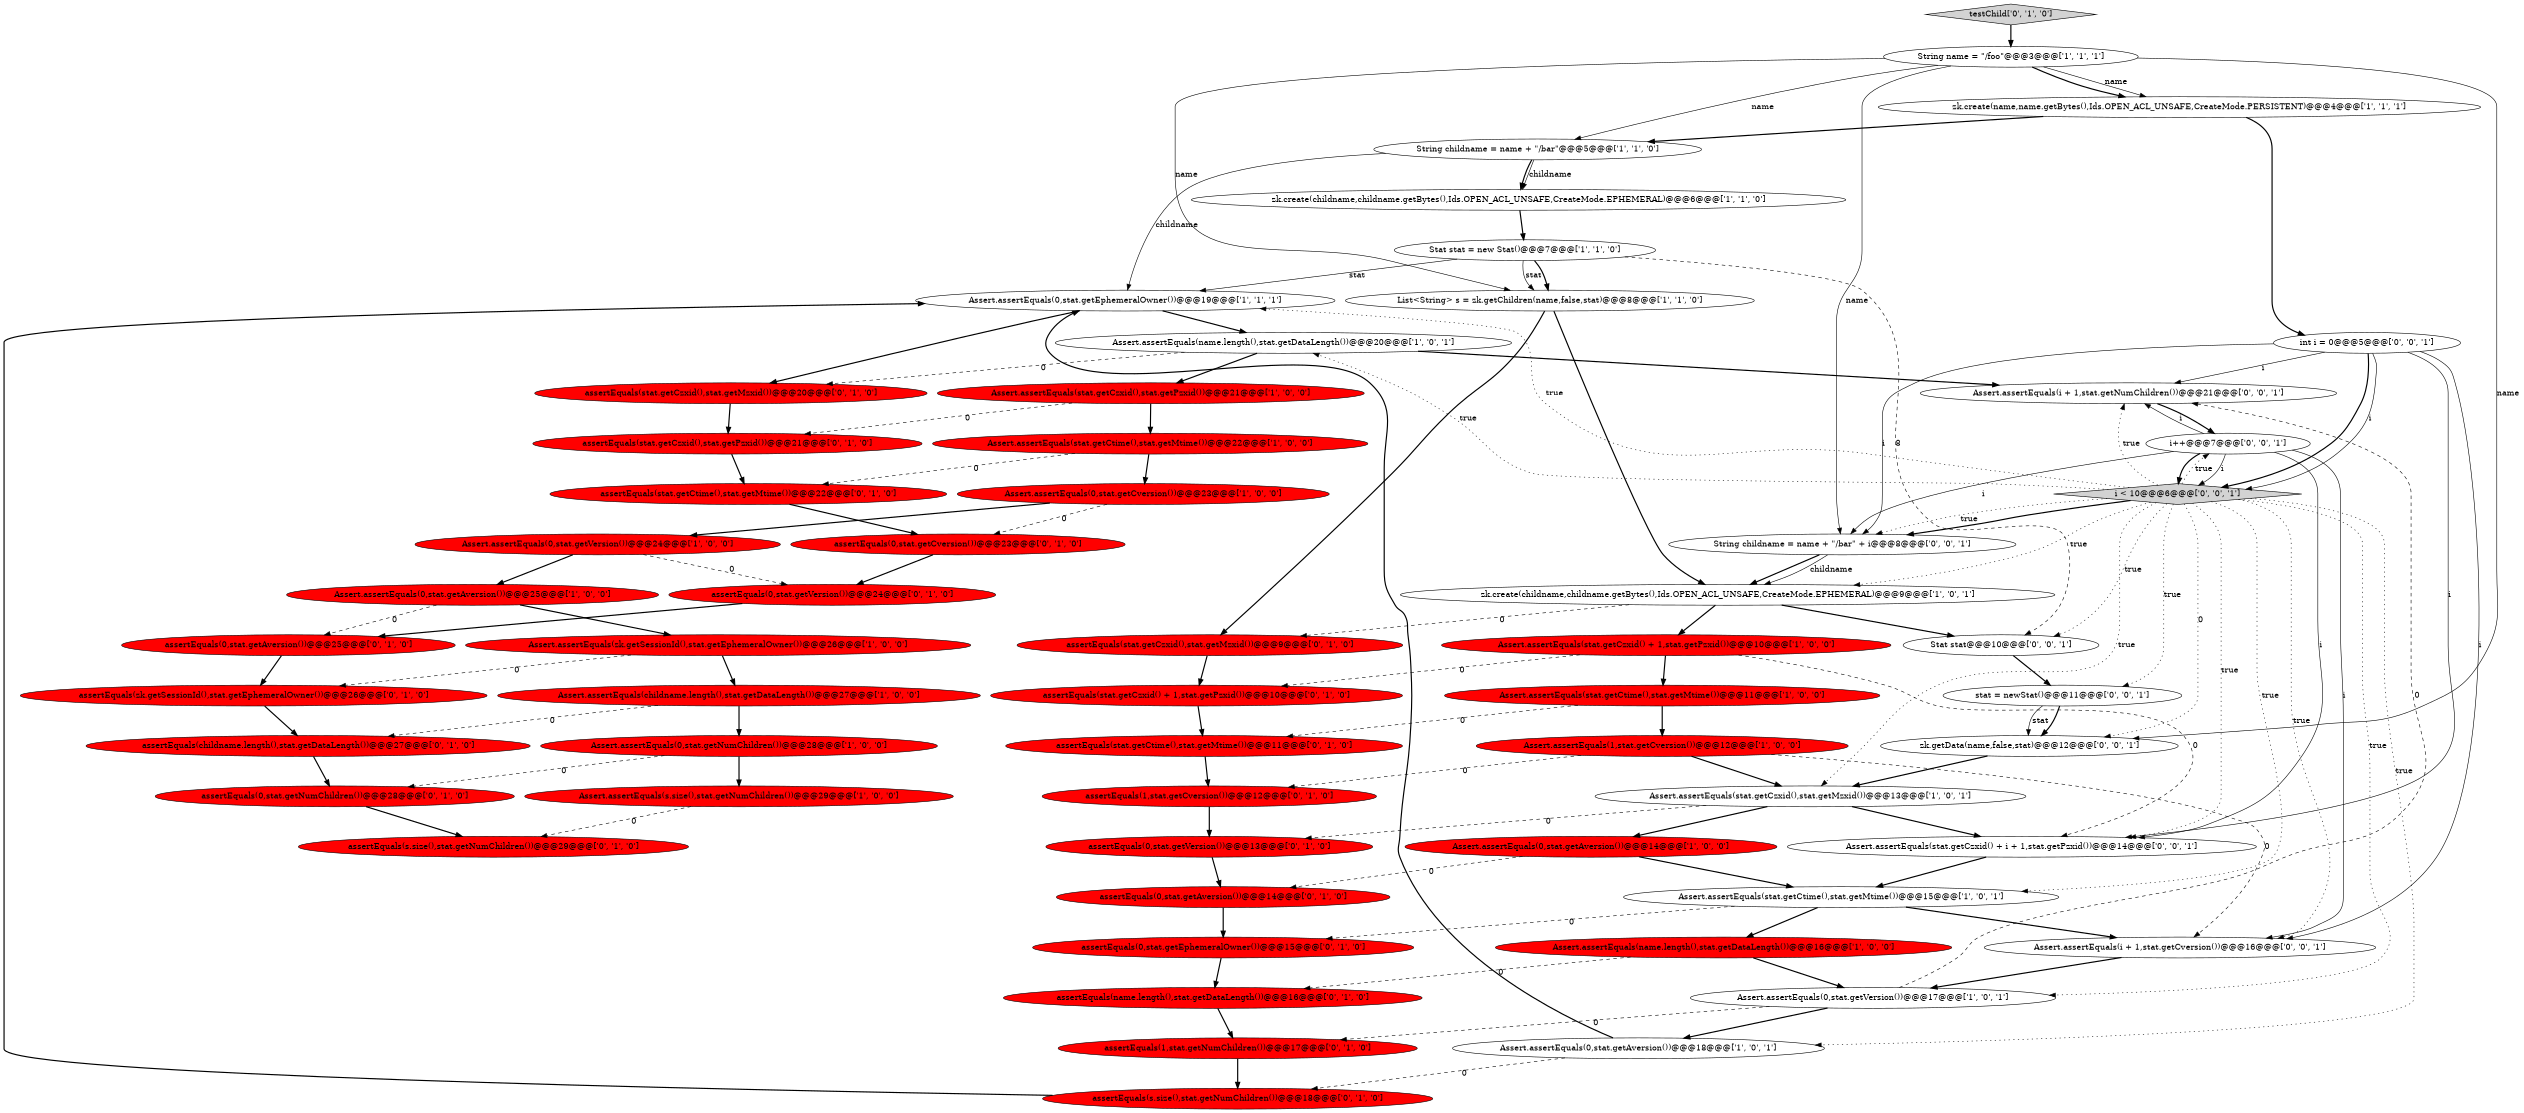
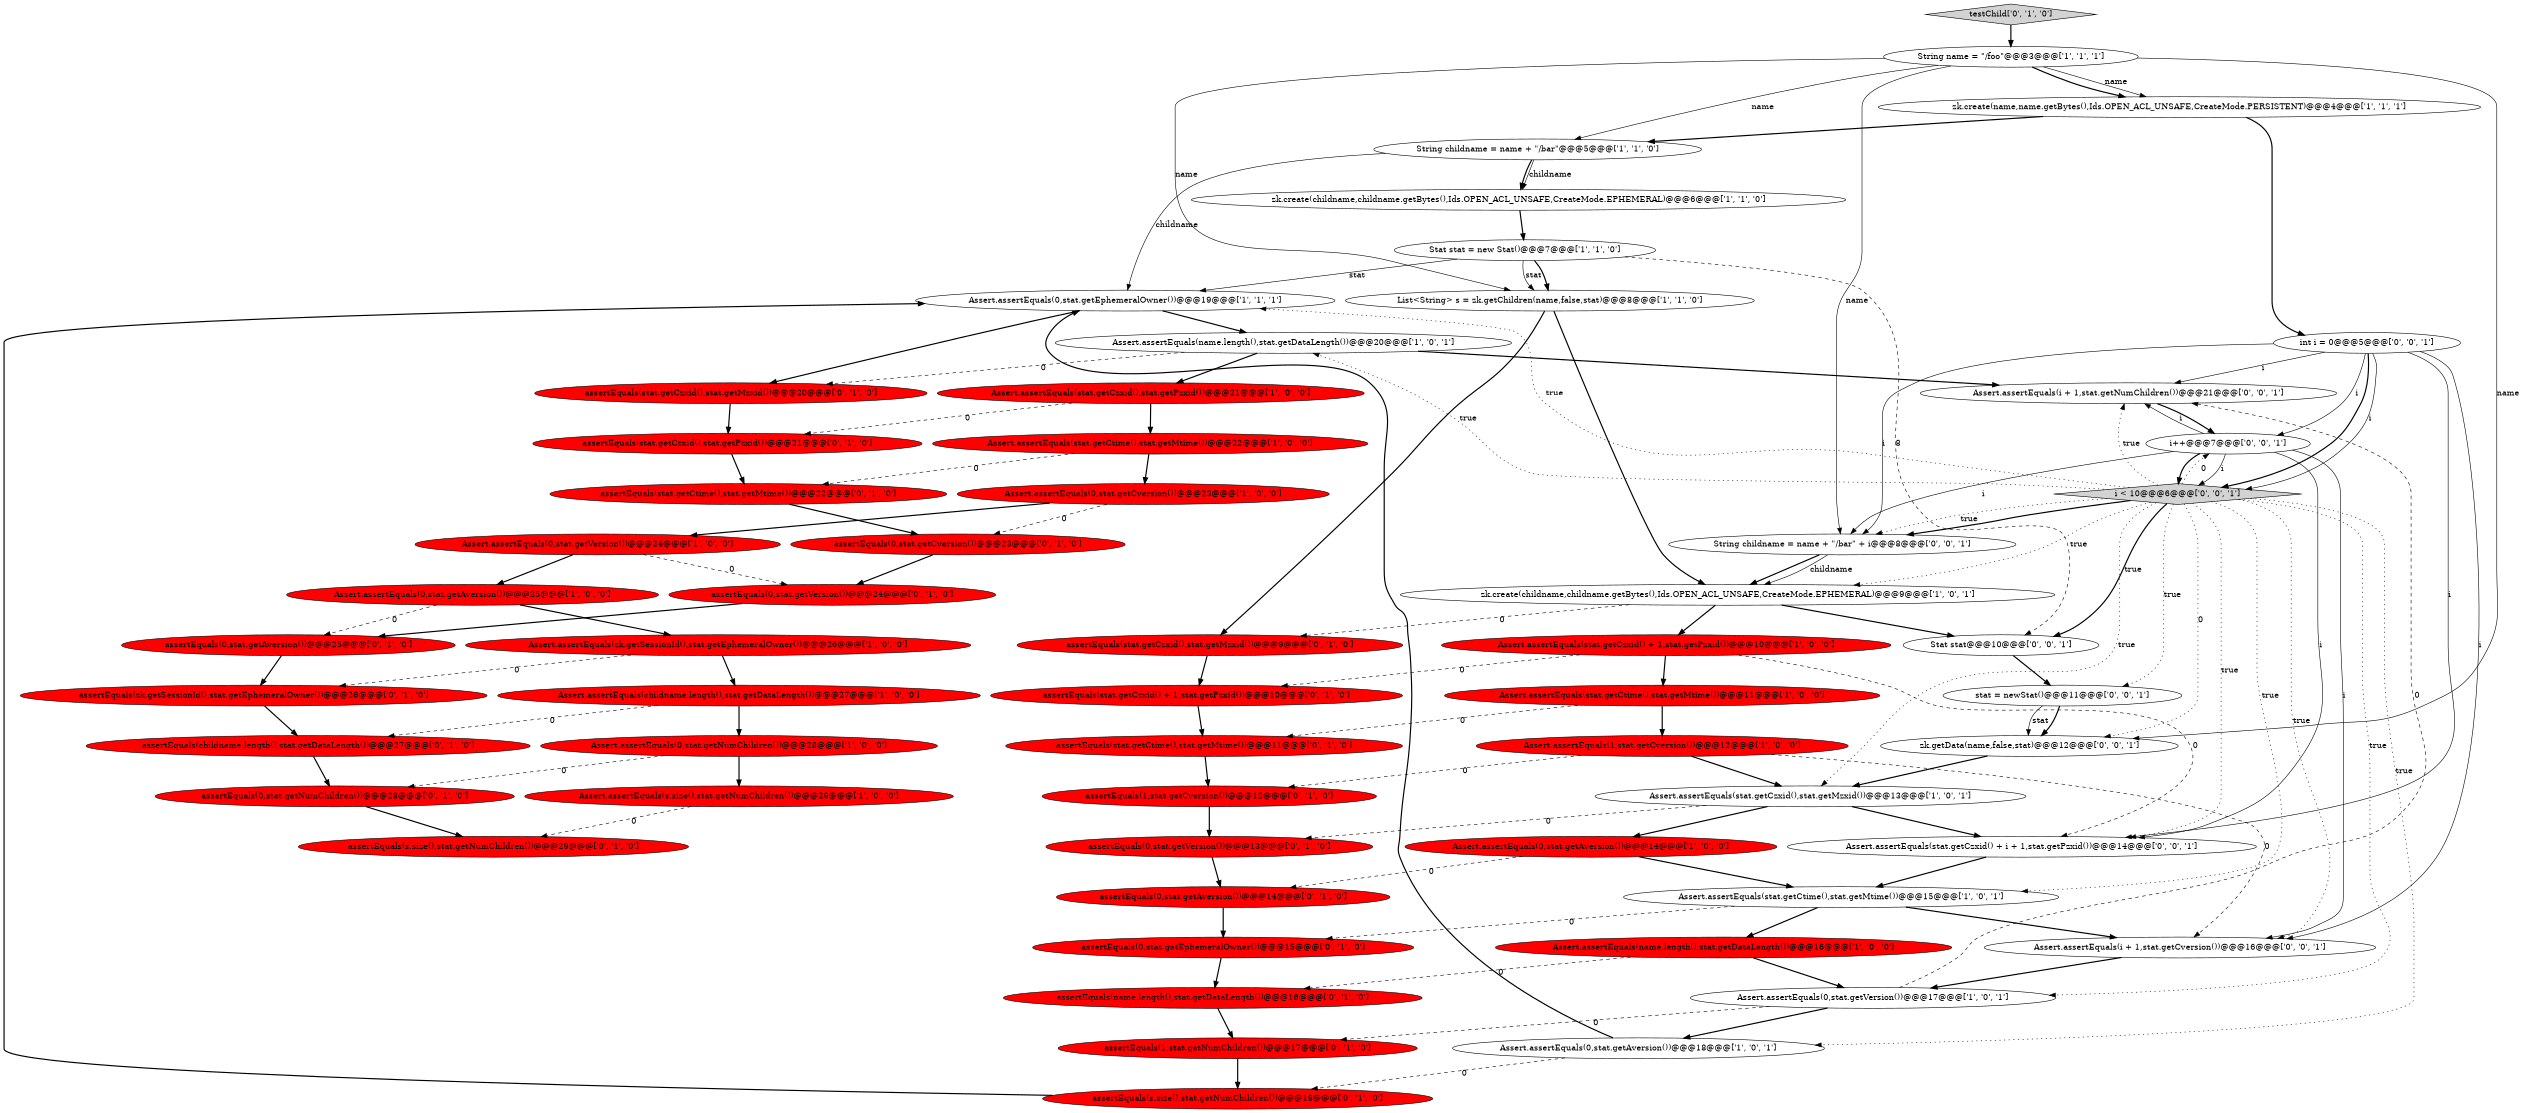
none -> (2338, 407)
(2204, 469) -> (2204, 469)
(2124, 568) -> (2124, 568)
